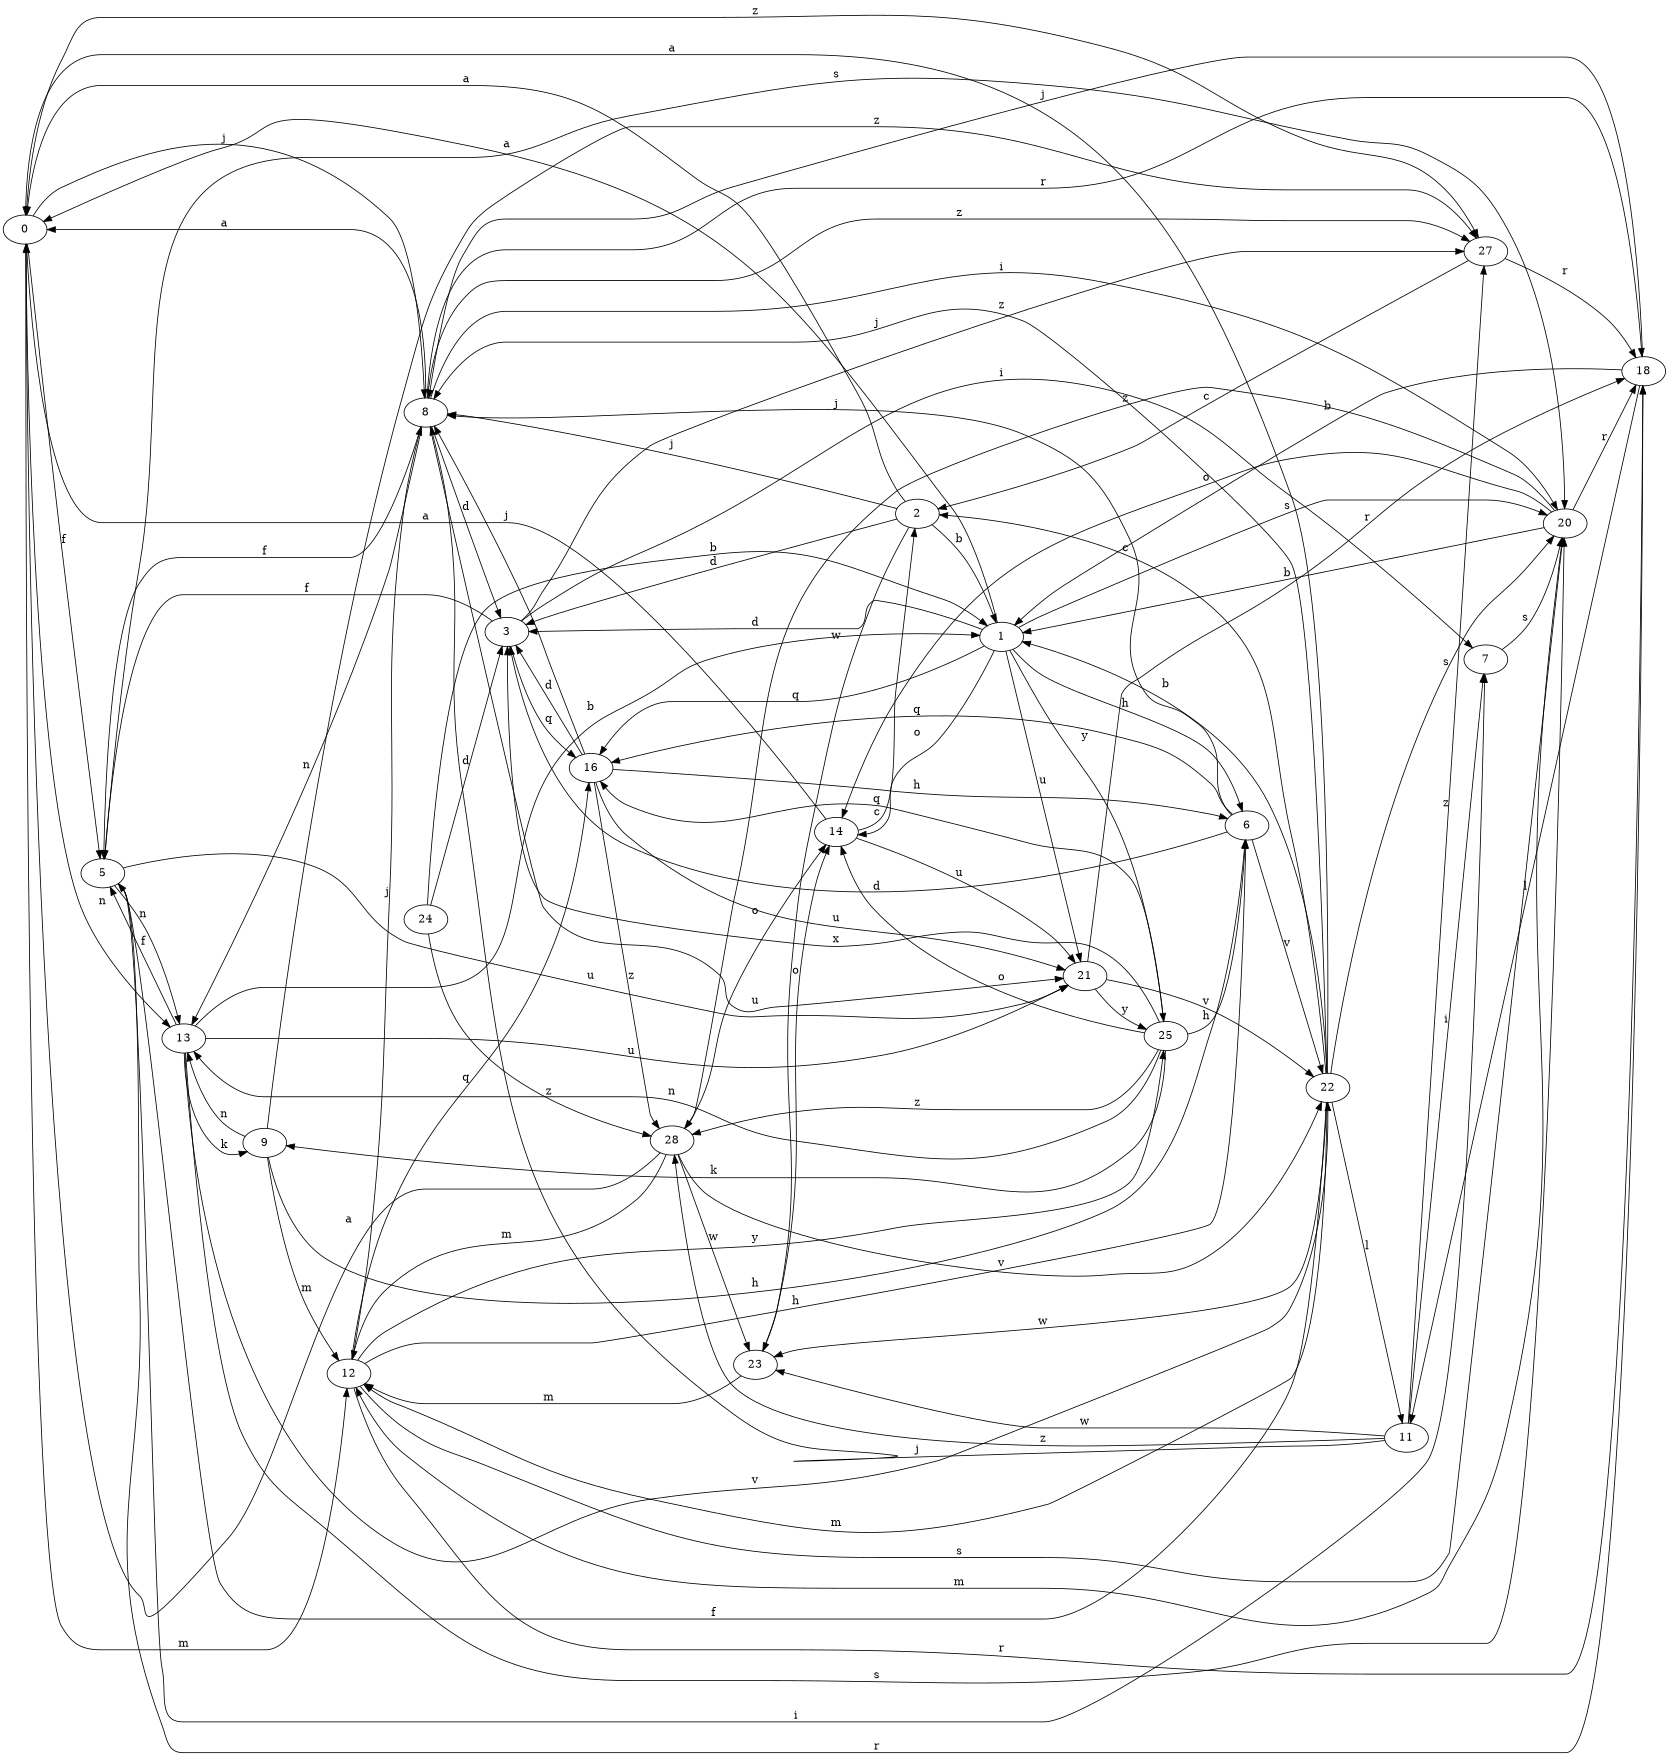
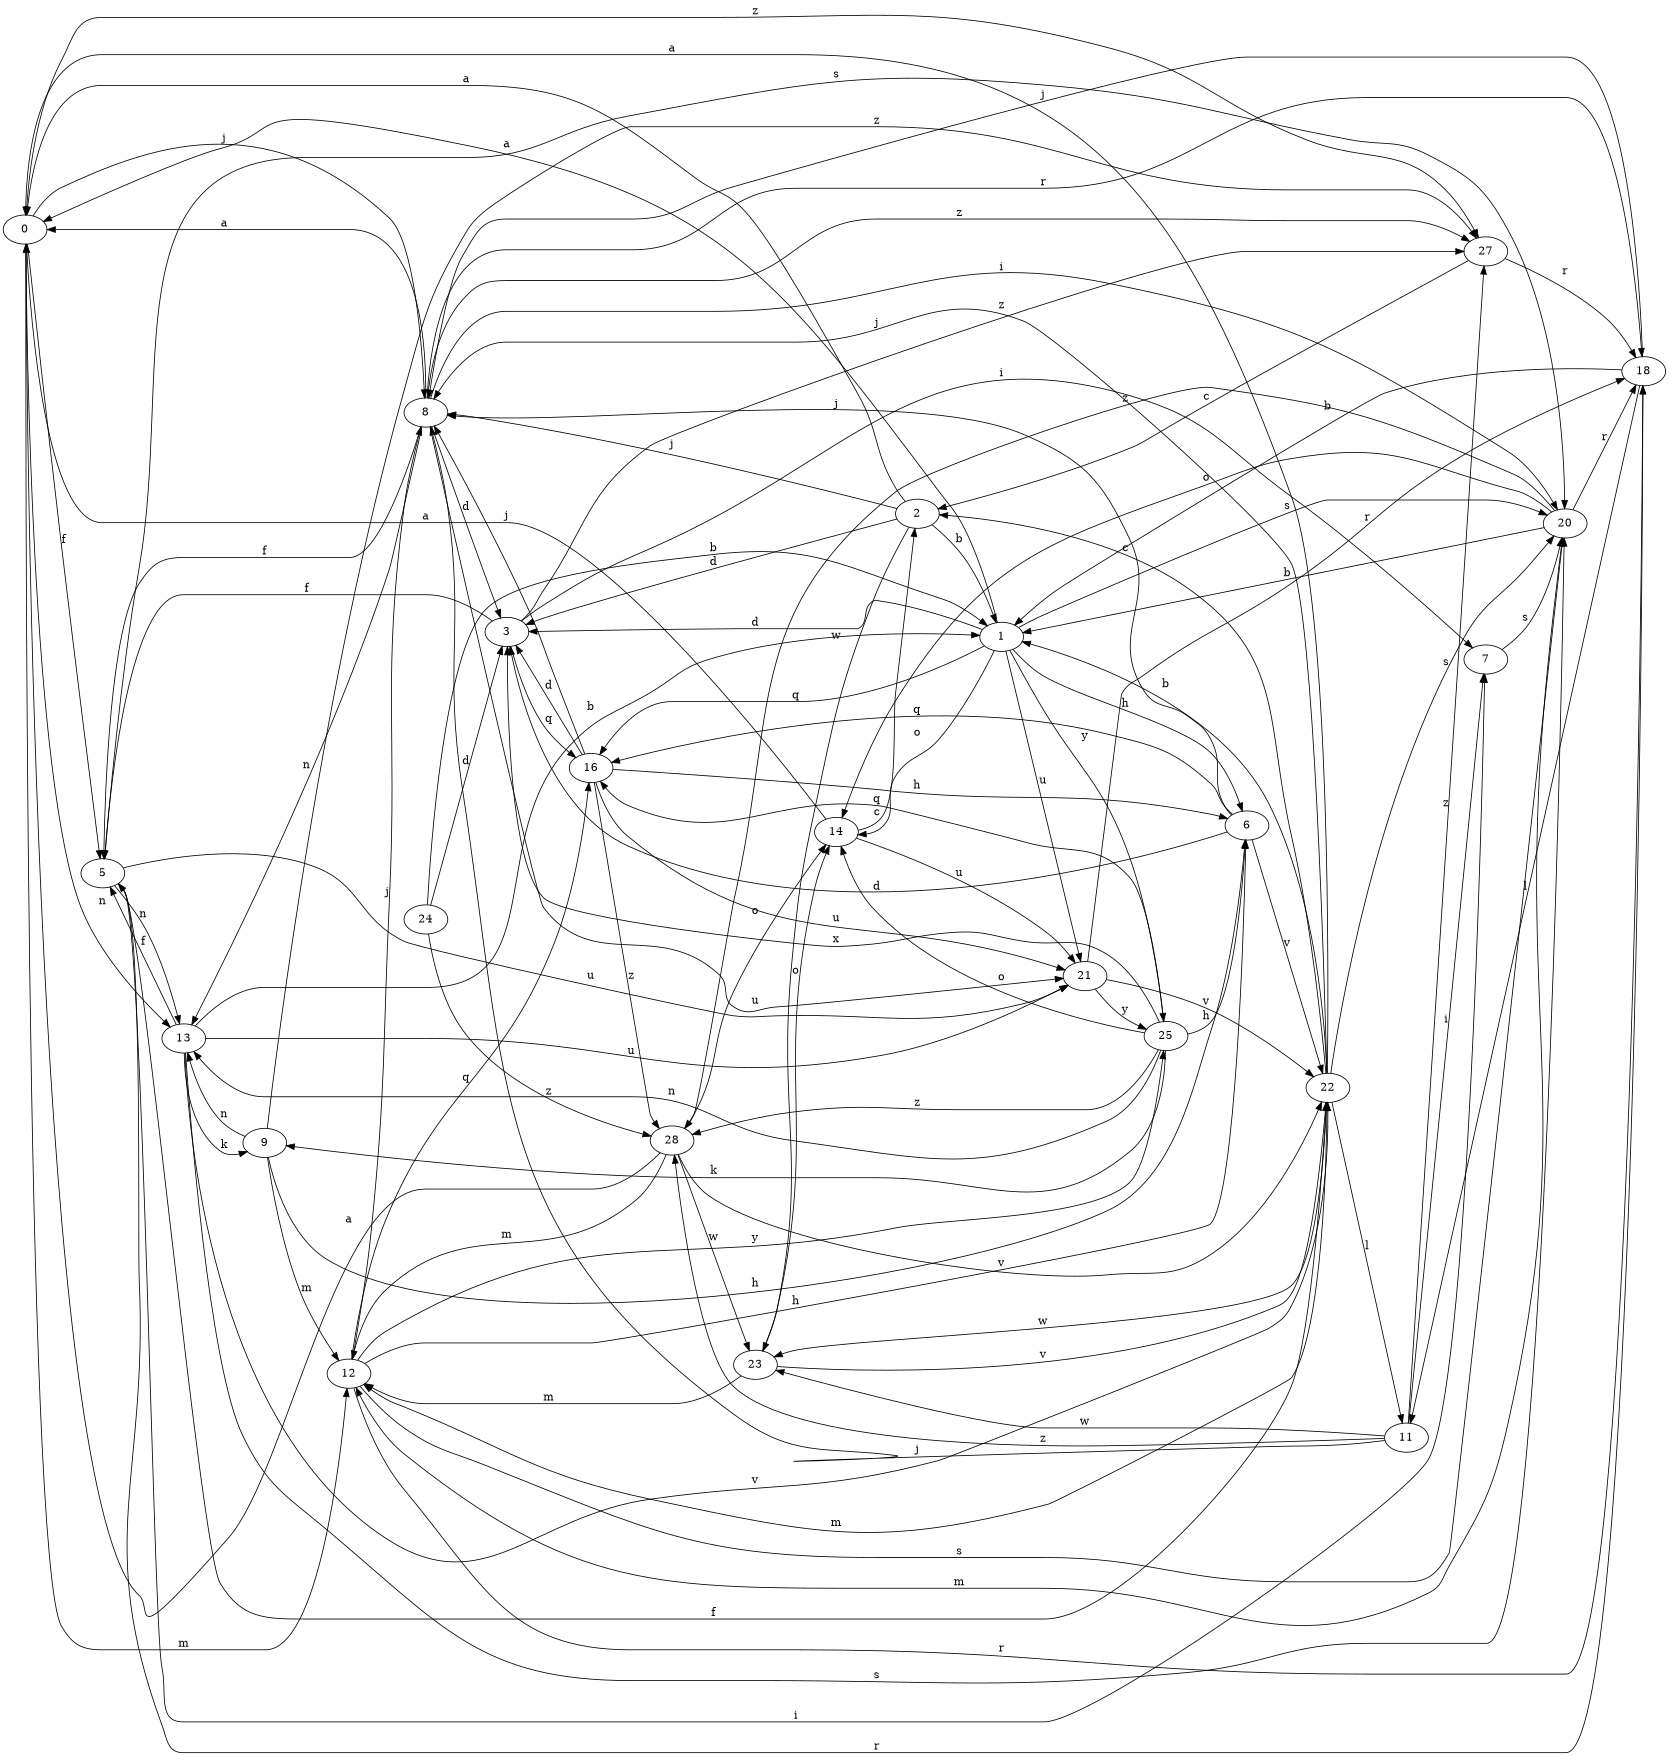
none -> (1133, 1348)
